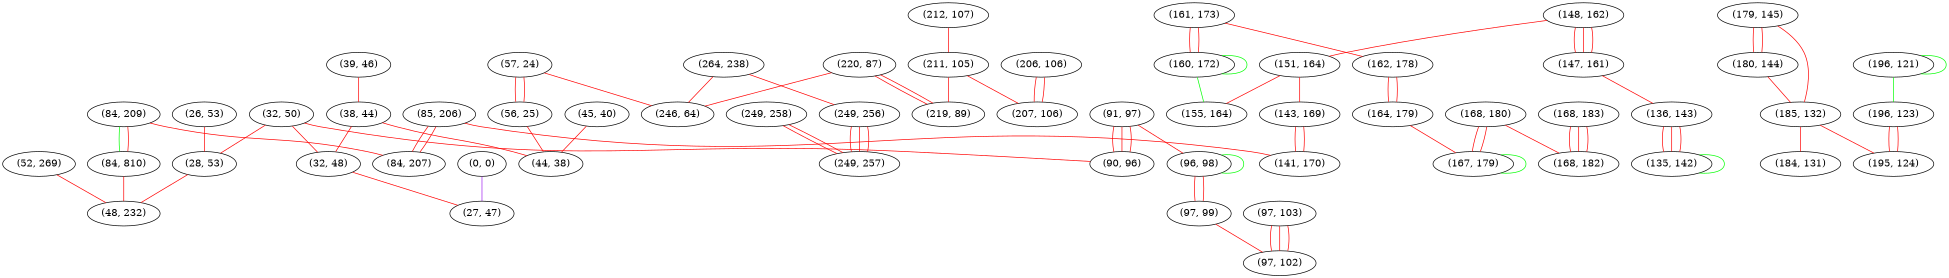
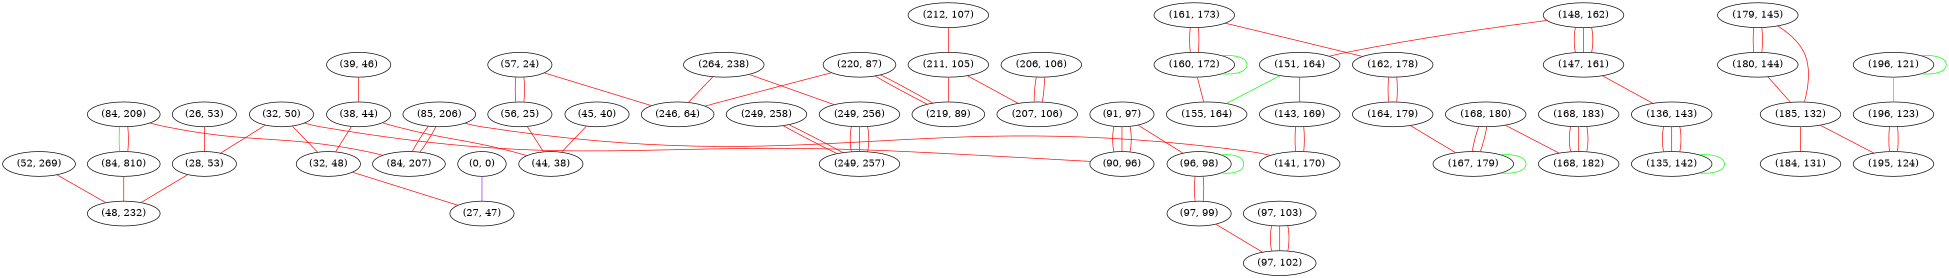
(1201, 90) -> (1201, 90)
(1253, 90) -> (1253, 90)
